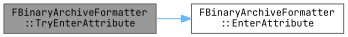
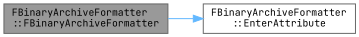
(80, 19) -> (86, 19)
